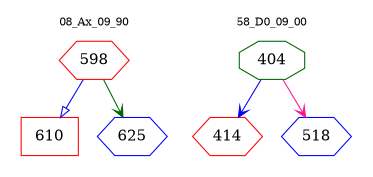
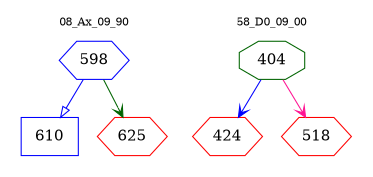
(94, 60) -> (94, 60)
(50, 137) -> (50, 137)
(132, 137) -> (132, 137)
(228, 137) -> (228, 137)
(316, 137) -> (316, 137)
